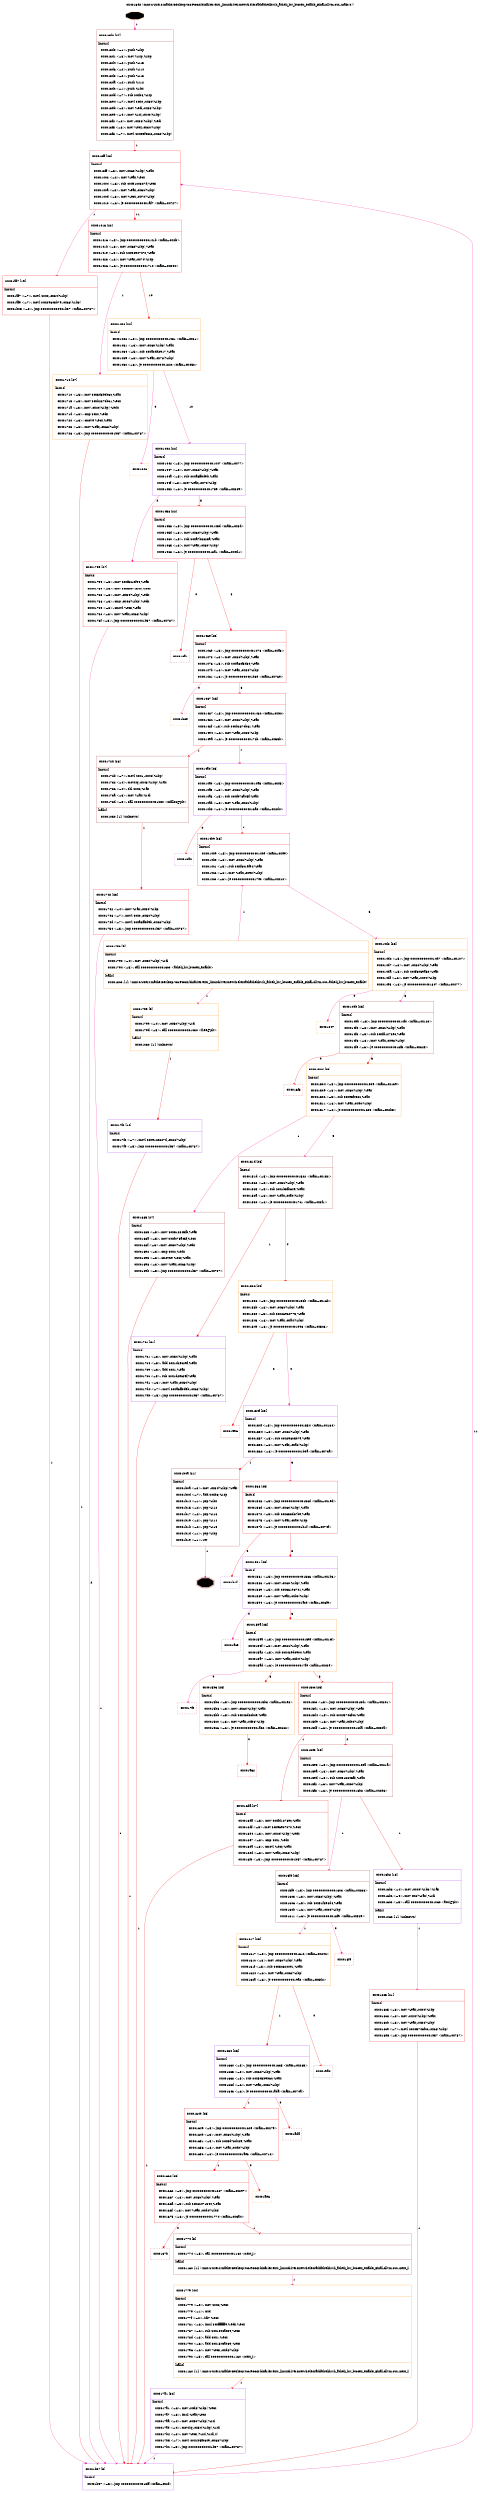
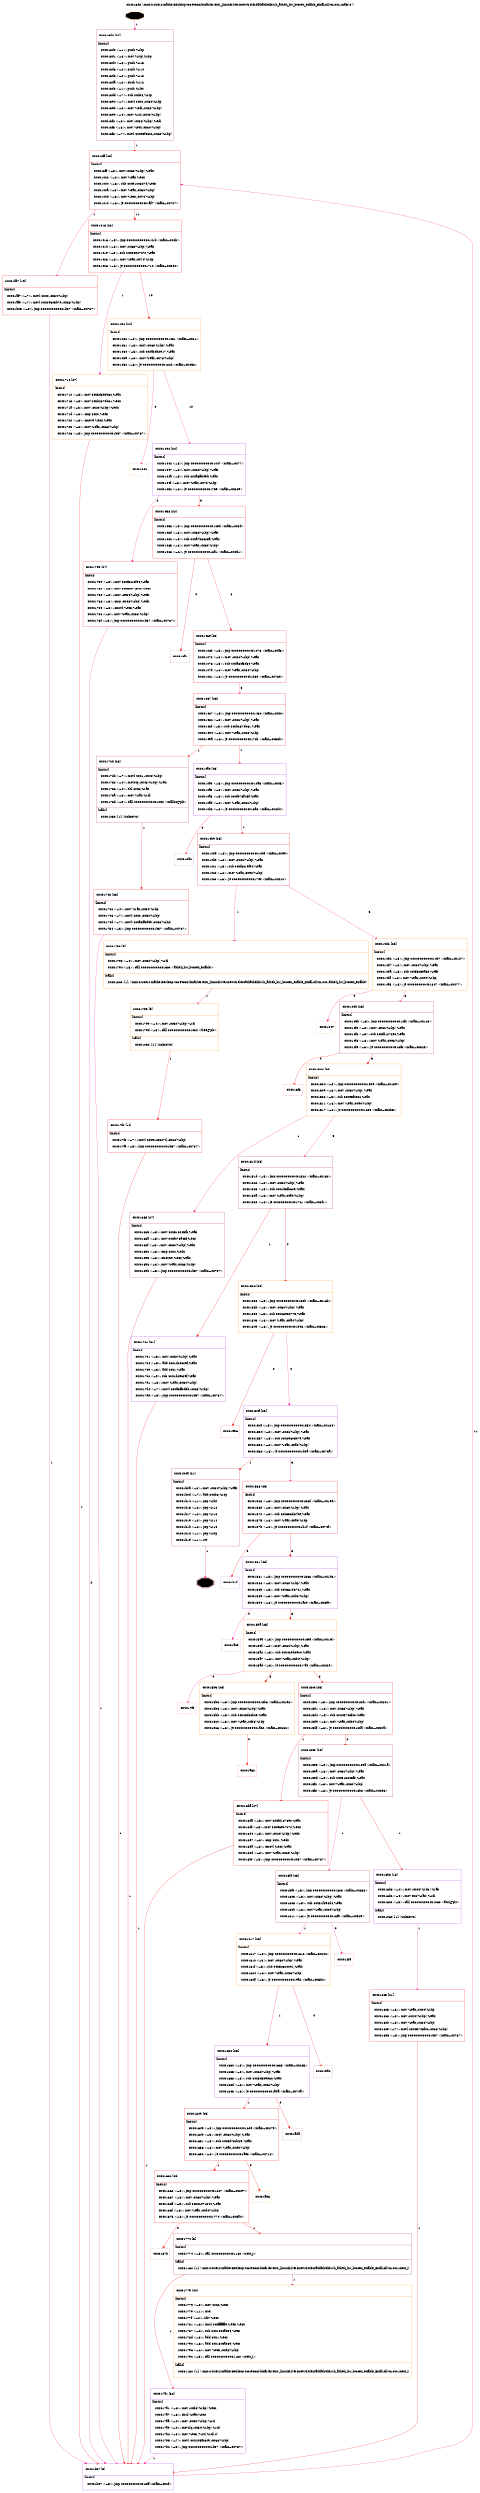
(180, 719) -> none
(241, 914) -> (234, 912)
(155, 1136) -> (155, 1136)
(238, 2382) -> (155, 2326)
